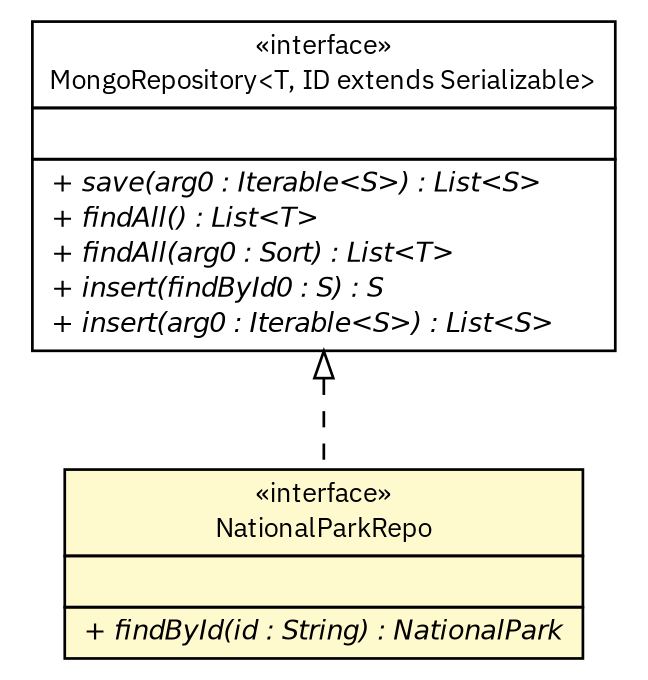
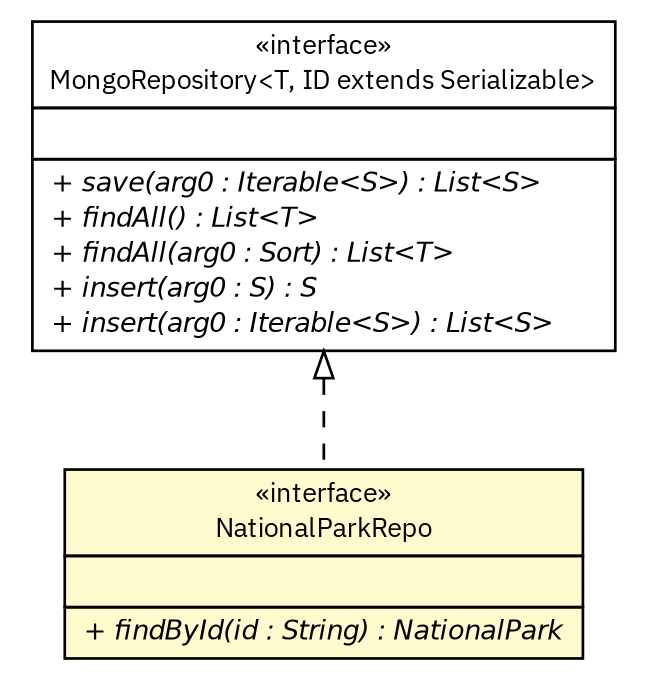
(219, 289) -> (185, 289)
